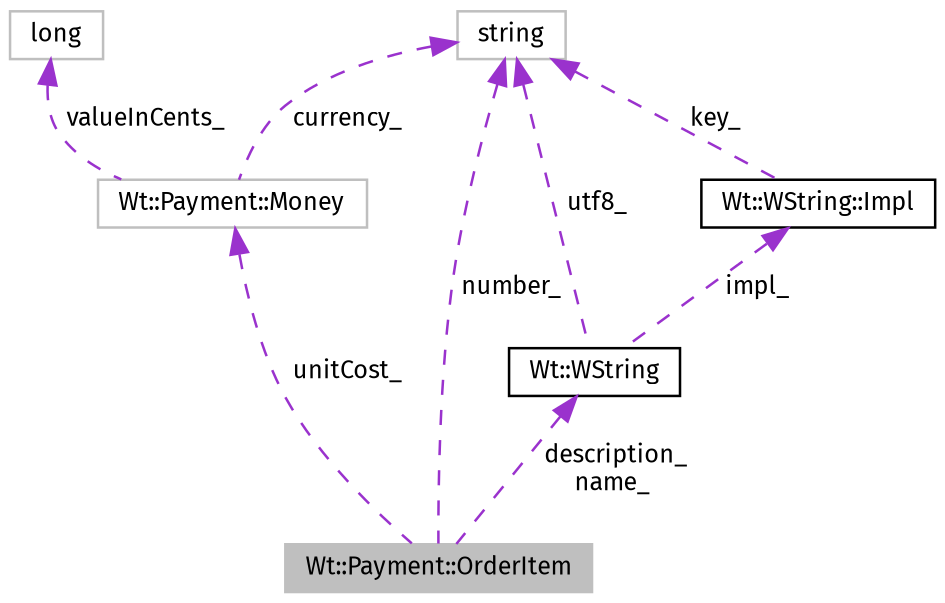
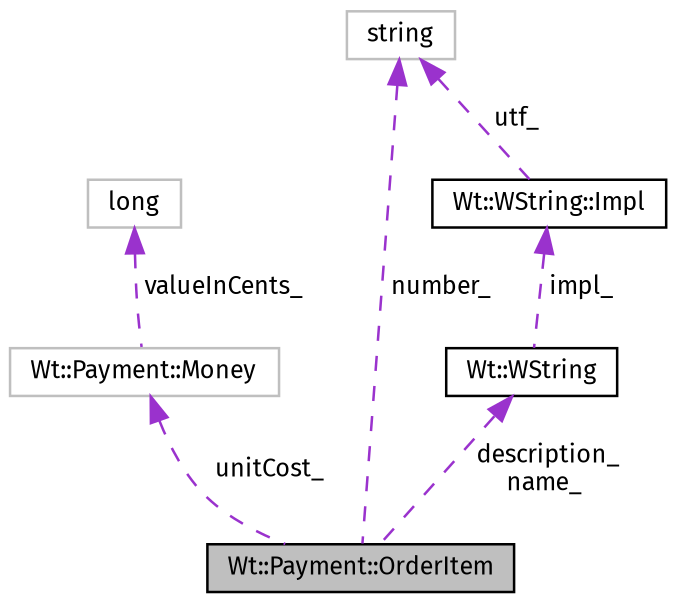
(315, 86) -> none
(713, 119) -> (514, 119)
(556, 216) -> none
(439, 568) -> (361, 568)
